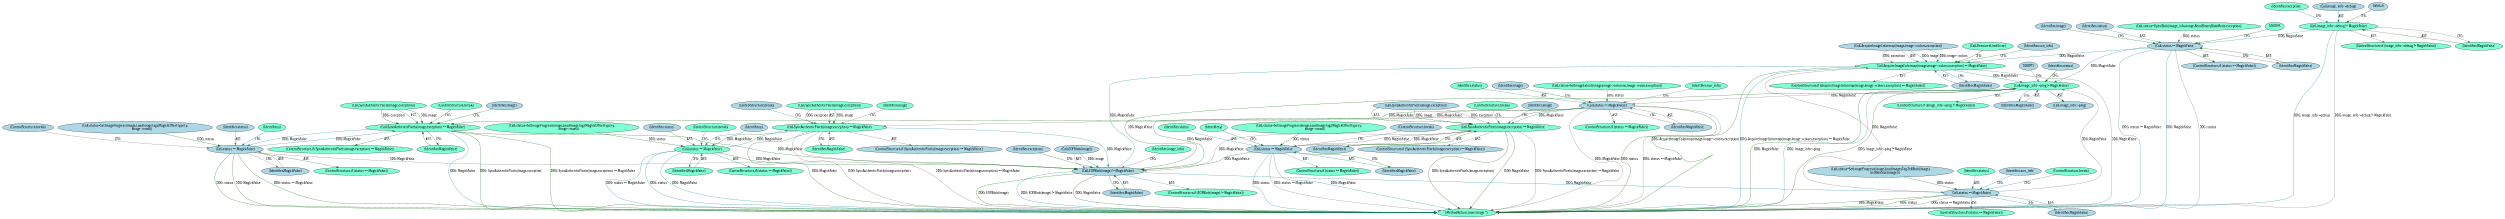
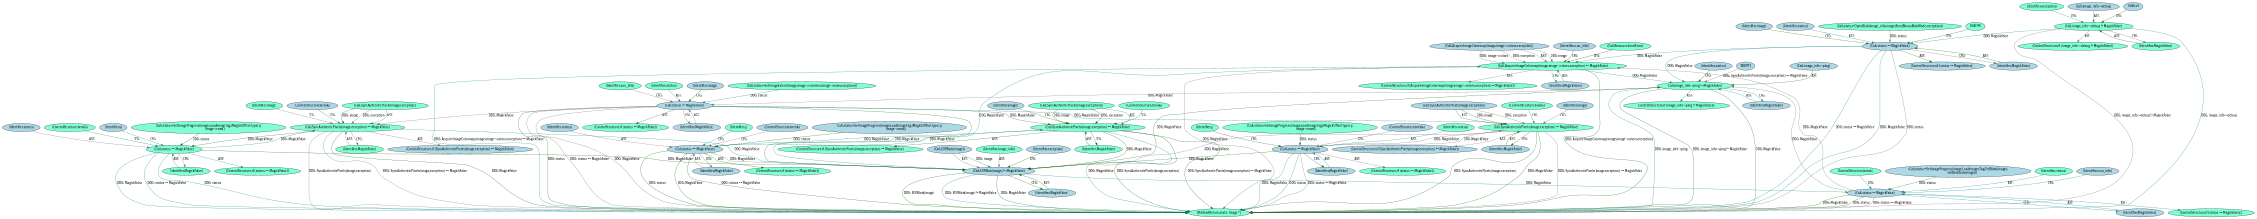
(2039, 76) -> (1765, 76)
(2055, 95) -> (1776, 83)
(1154, 159) -> (1003, 159)
(1206, 193) -> none
(1467, 213) -> (1219, 213)
